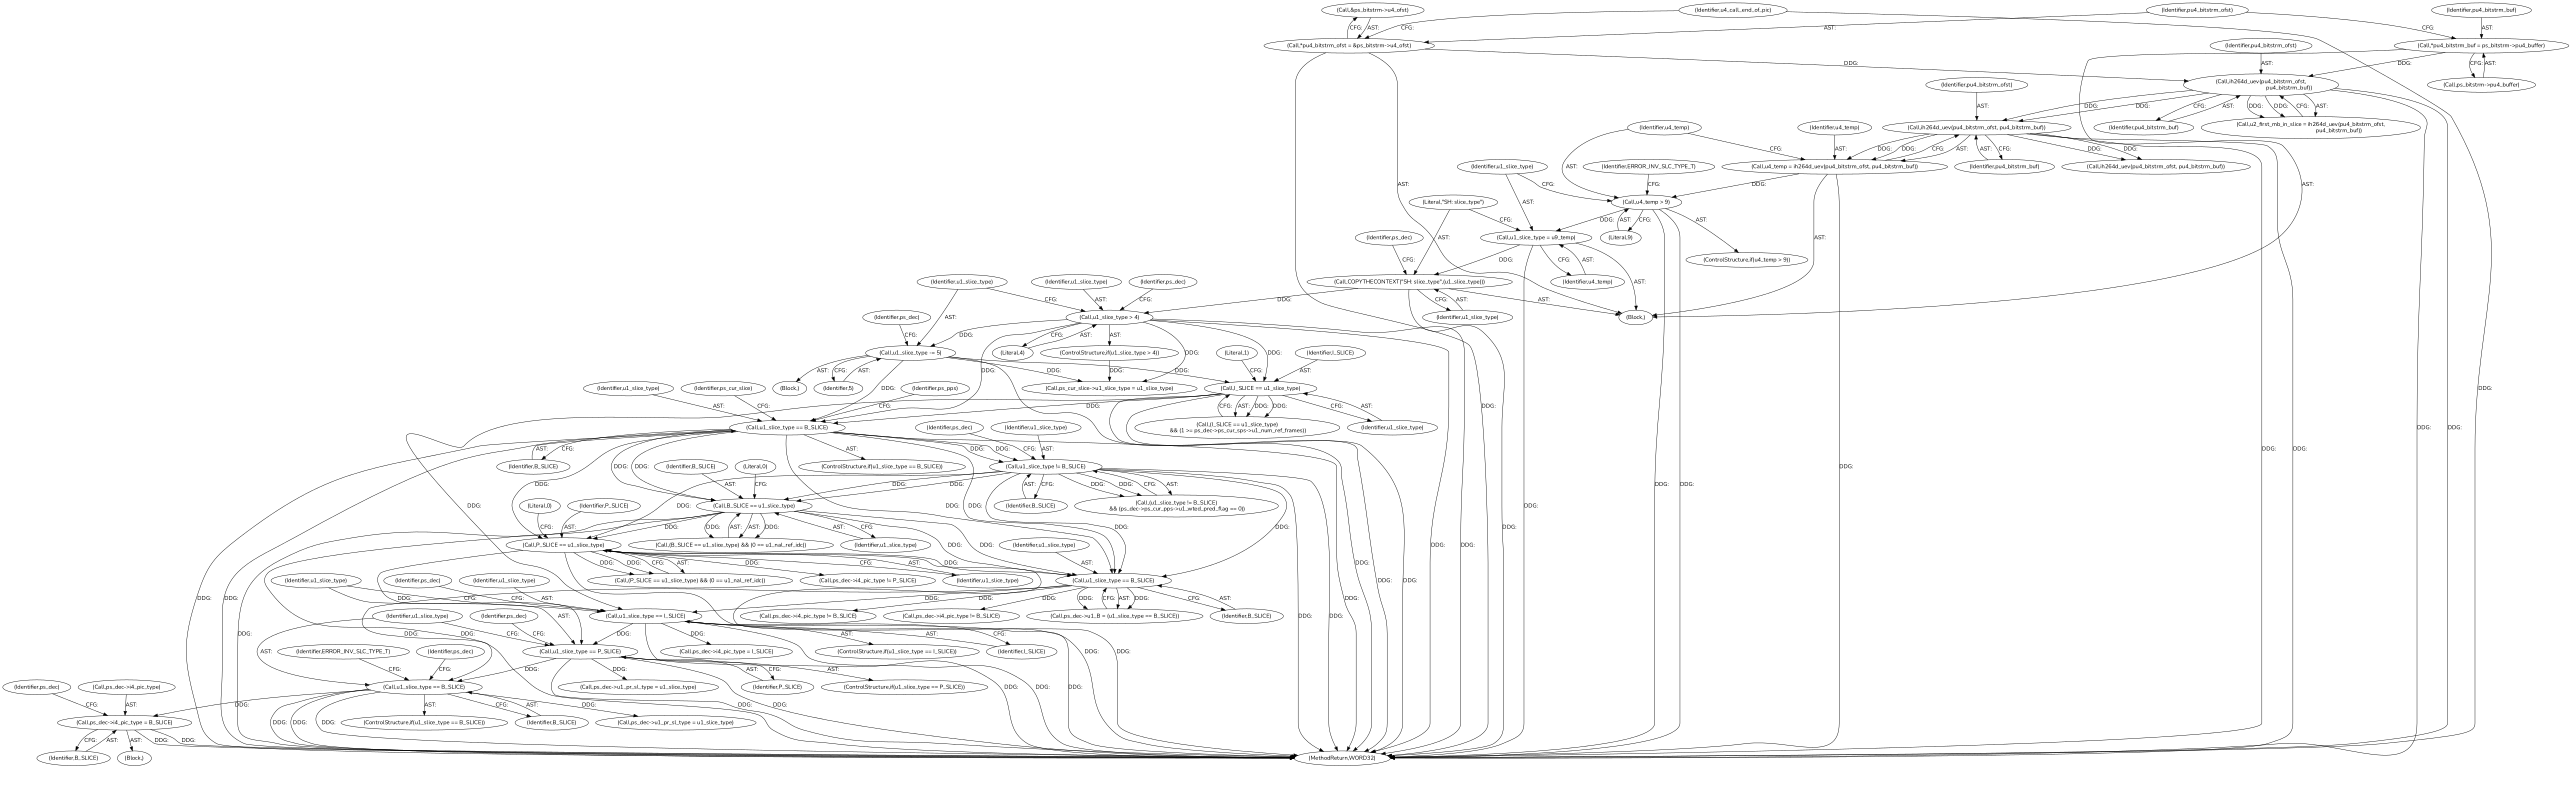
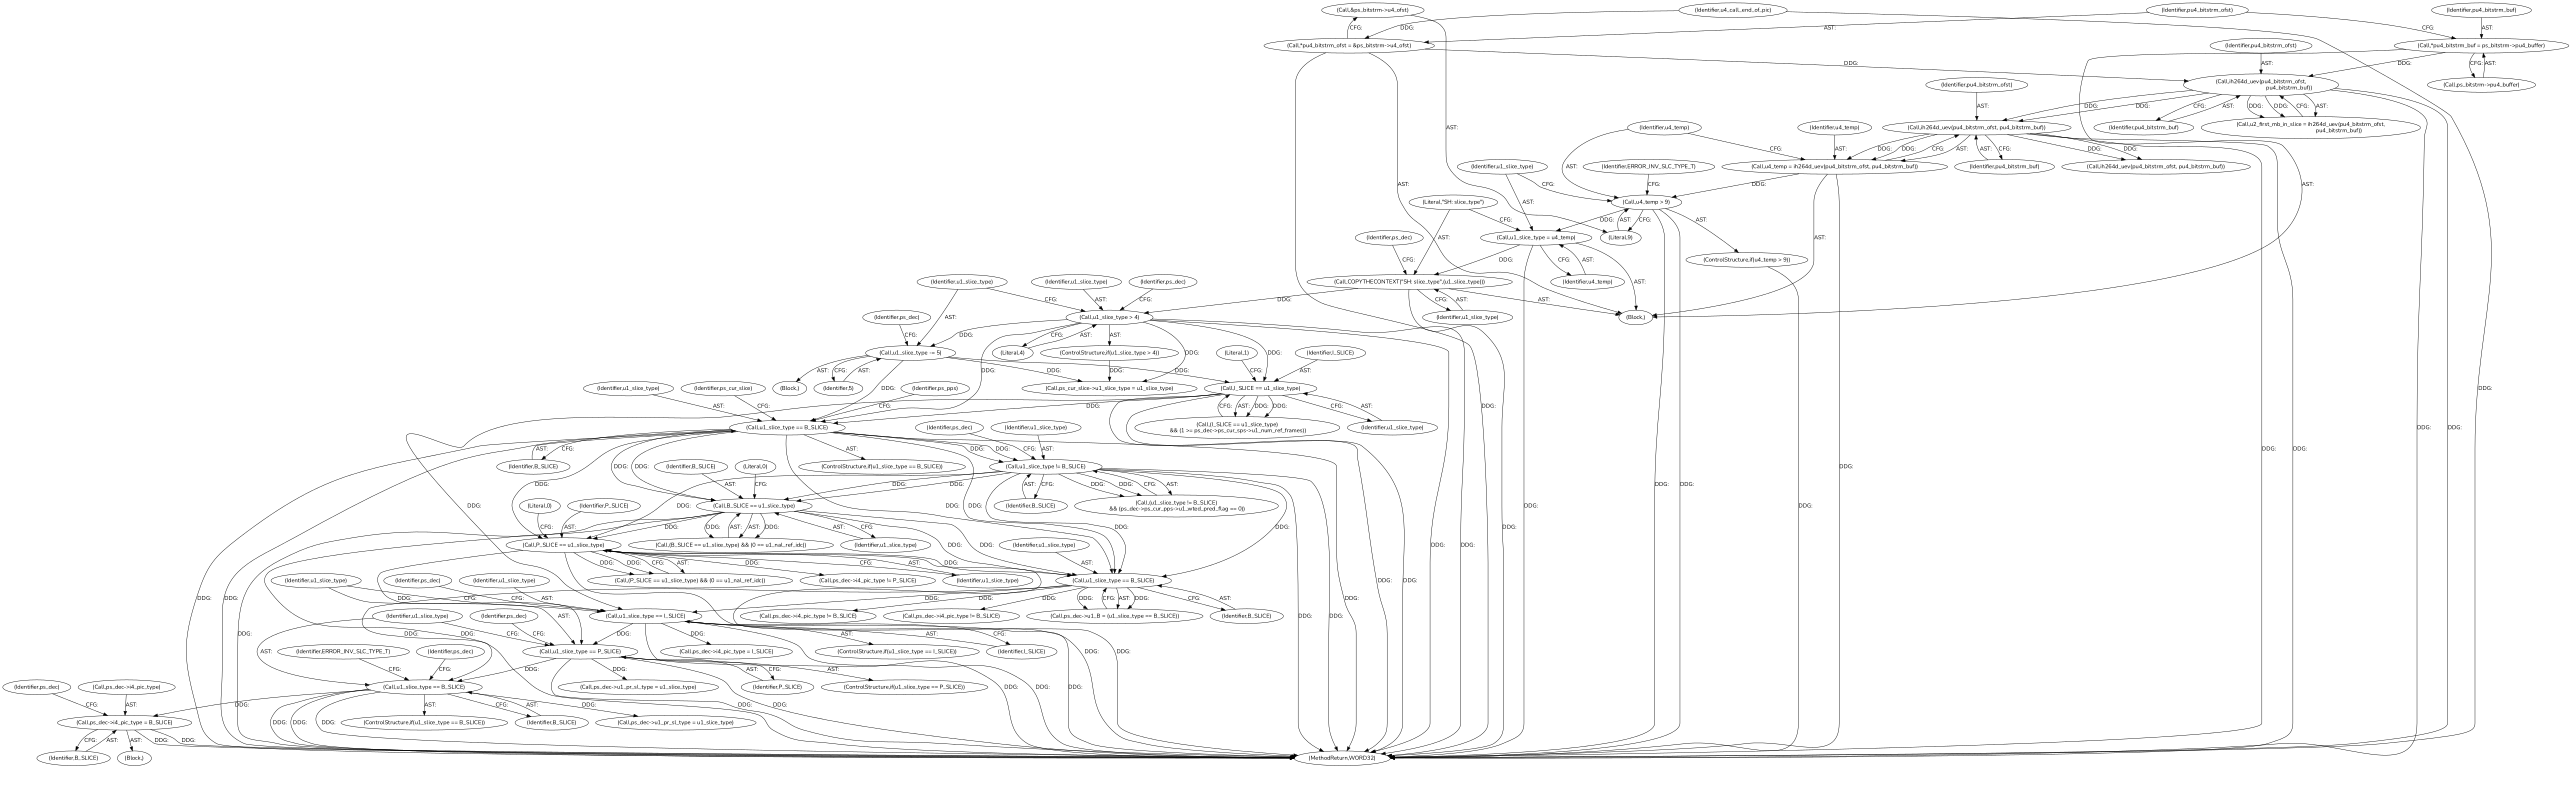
(1366, 27) -> (1448, 166)
(1408, 28) -> (1408, 28)
(1536, 238) -> (1536, 238)
(1295, 446) -> (1798, 699)
